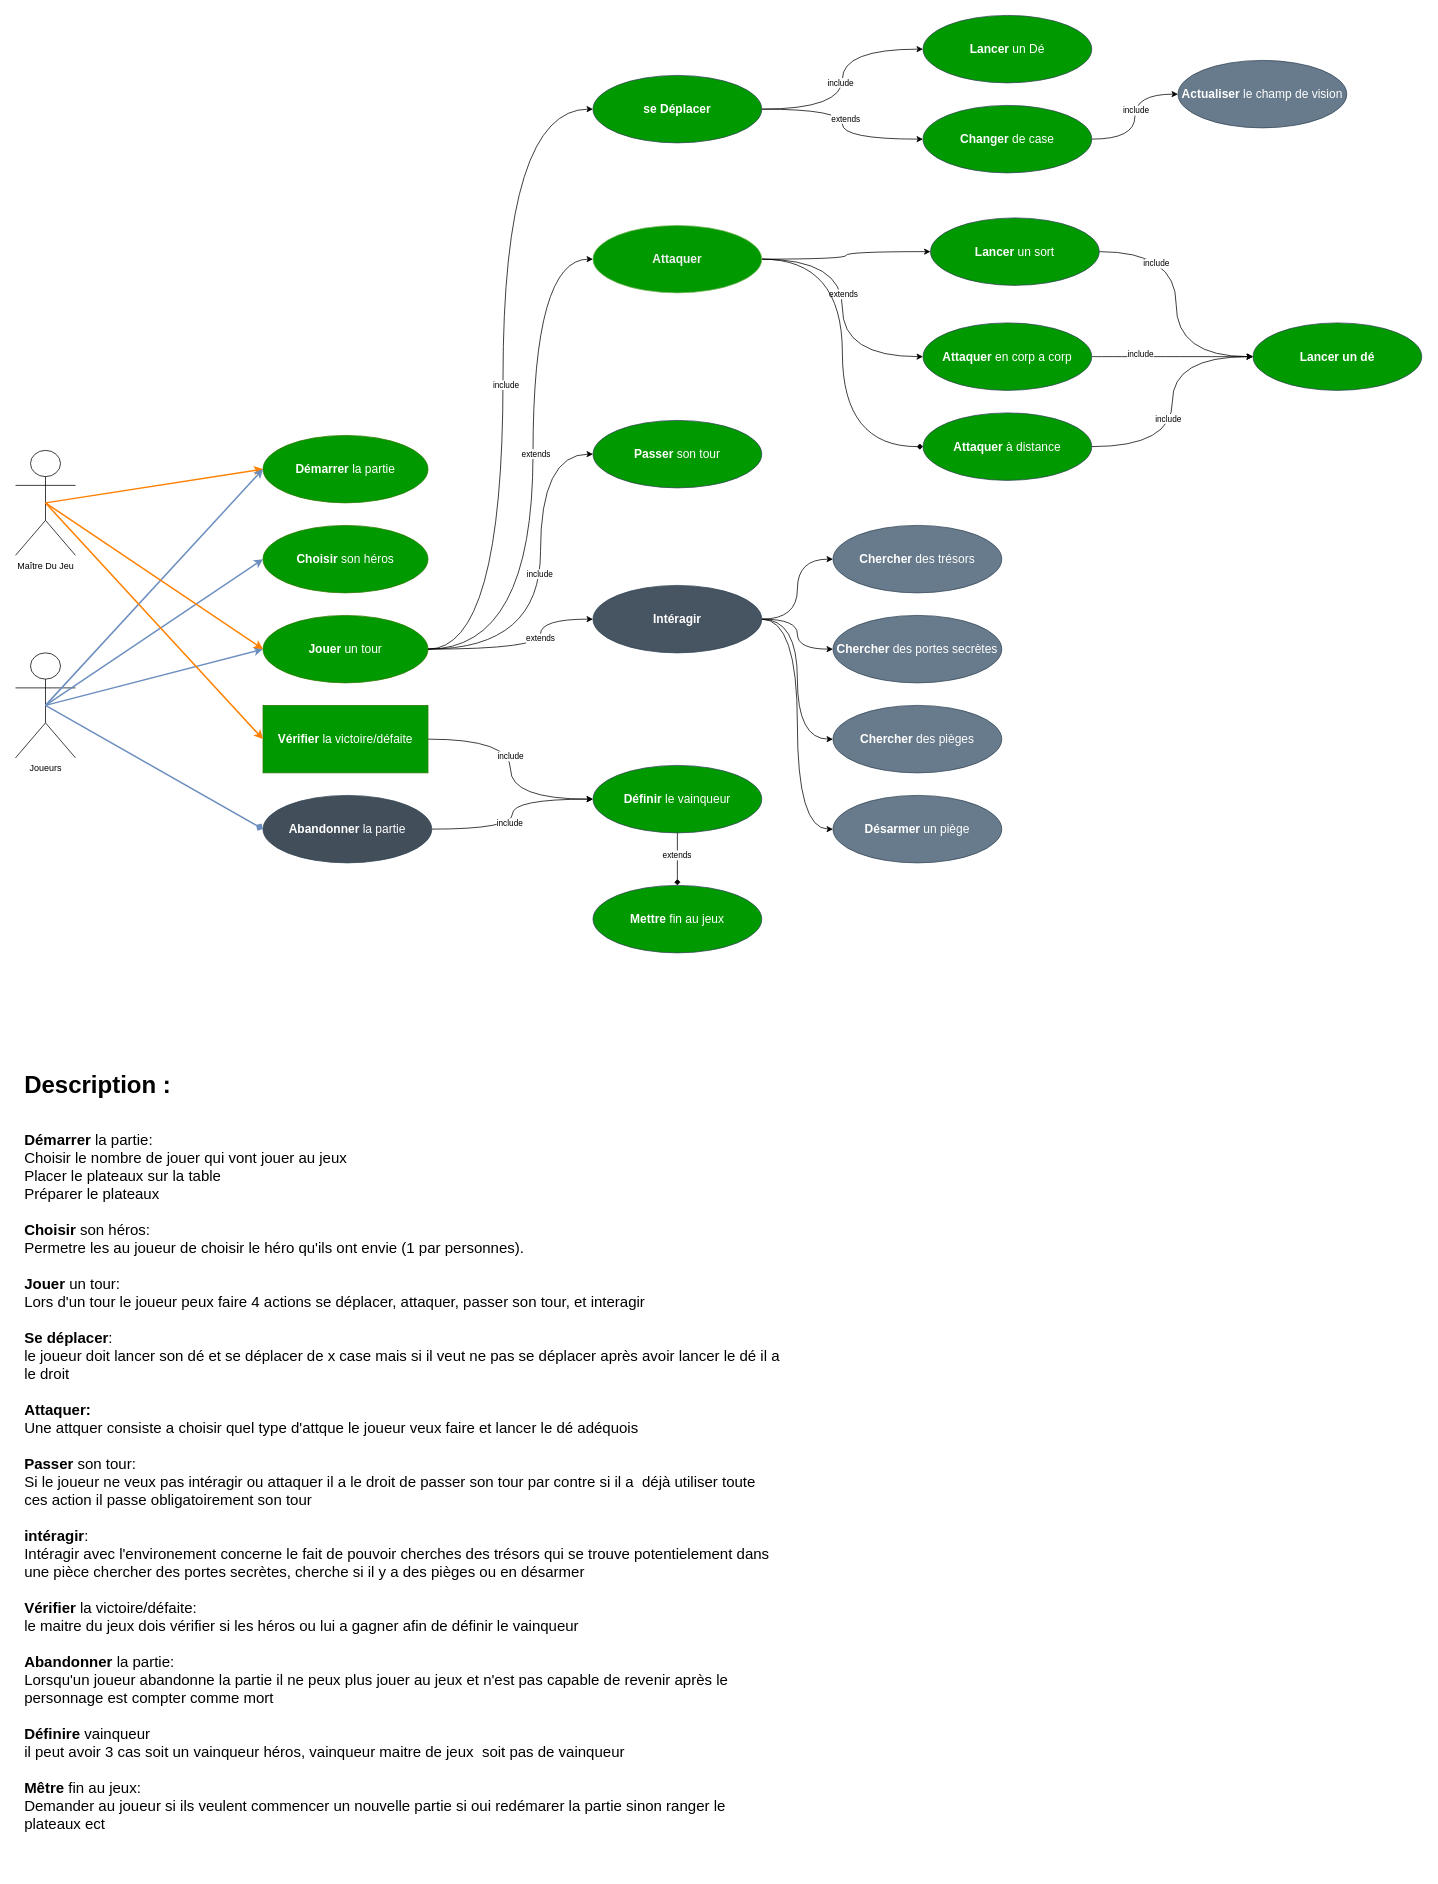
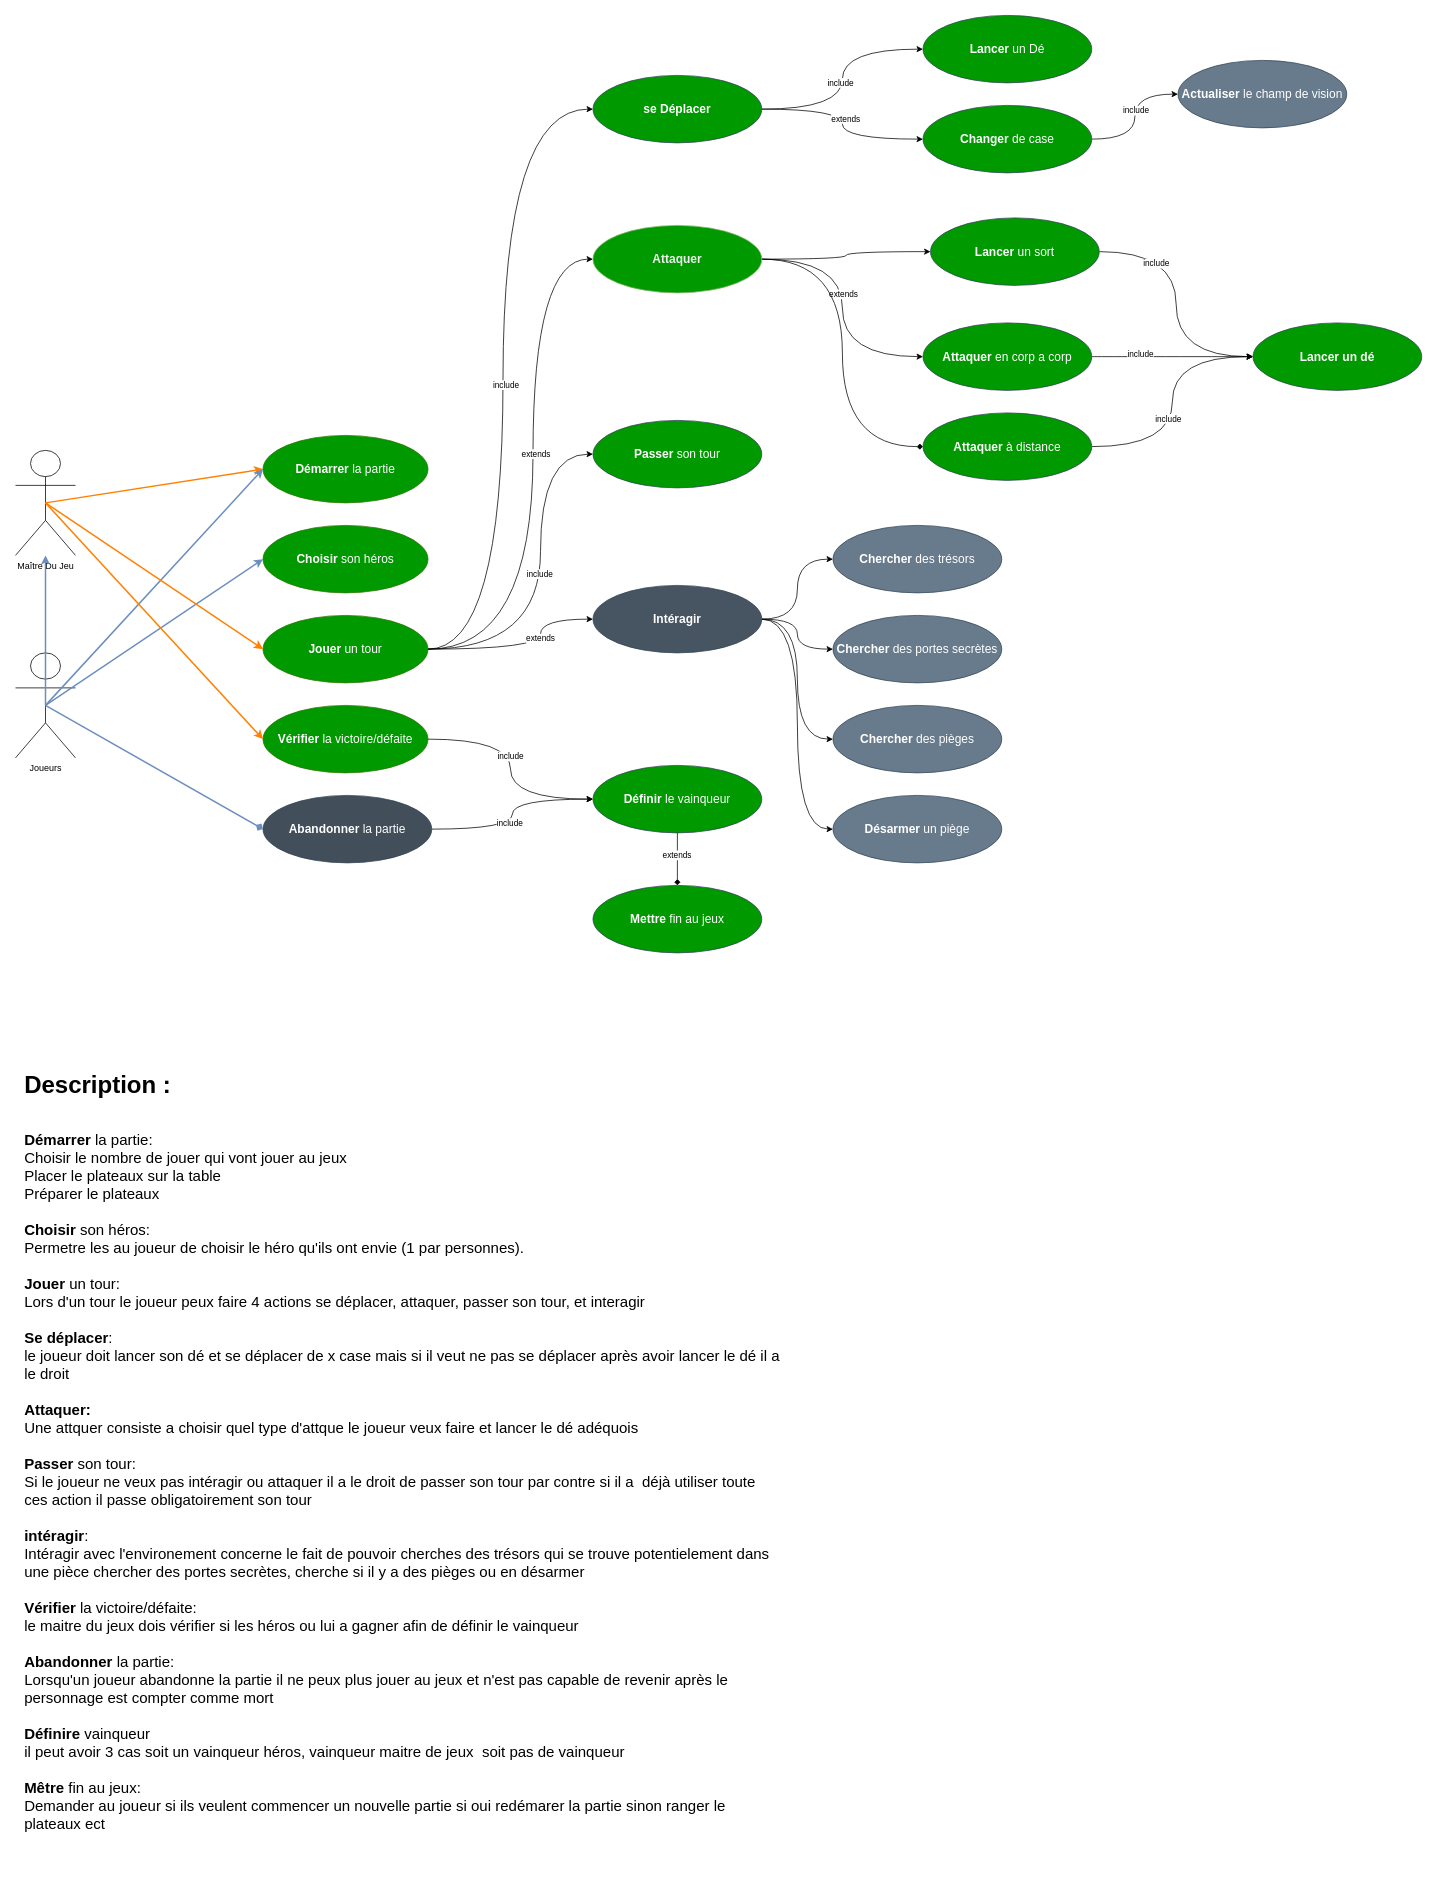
(162, 675) -> (45, 620)
(345, 739) -> (345, 739)
